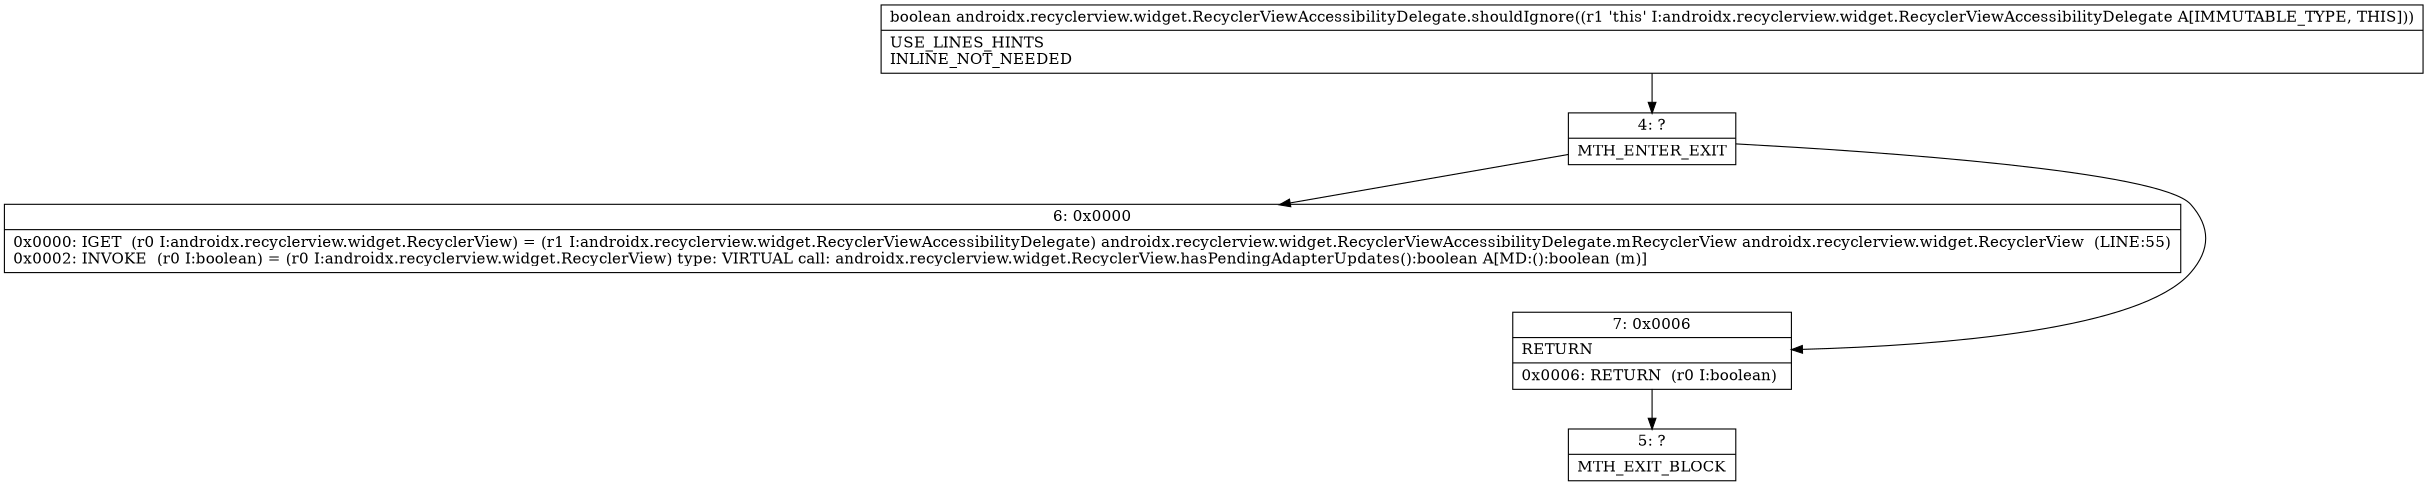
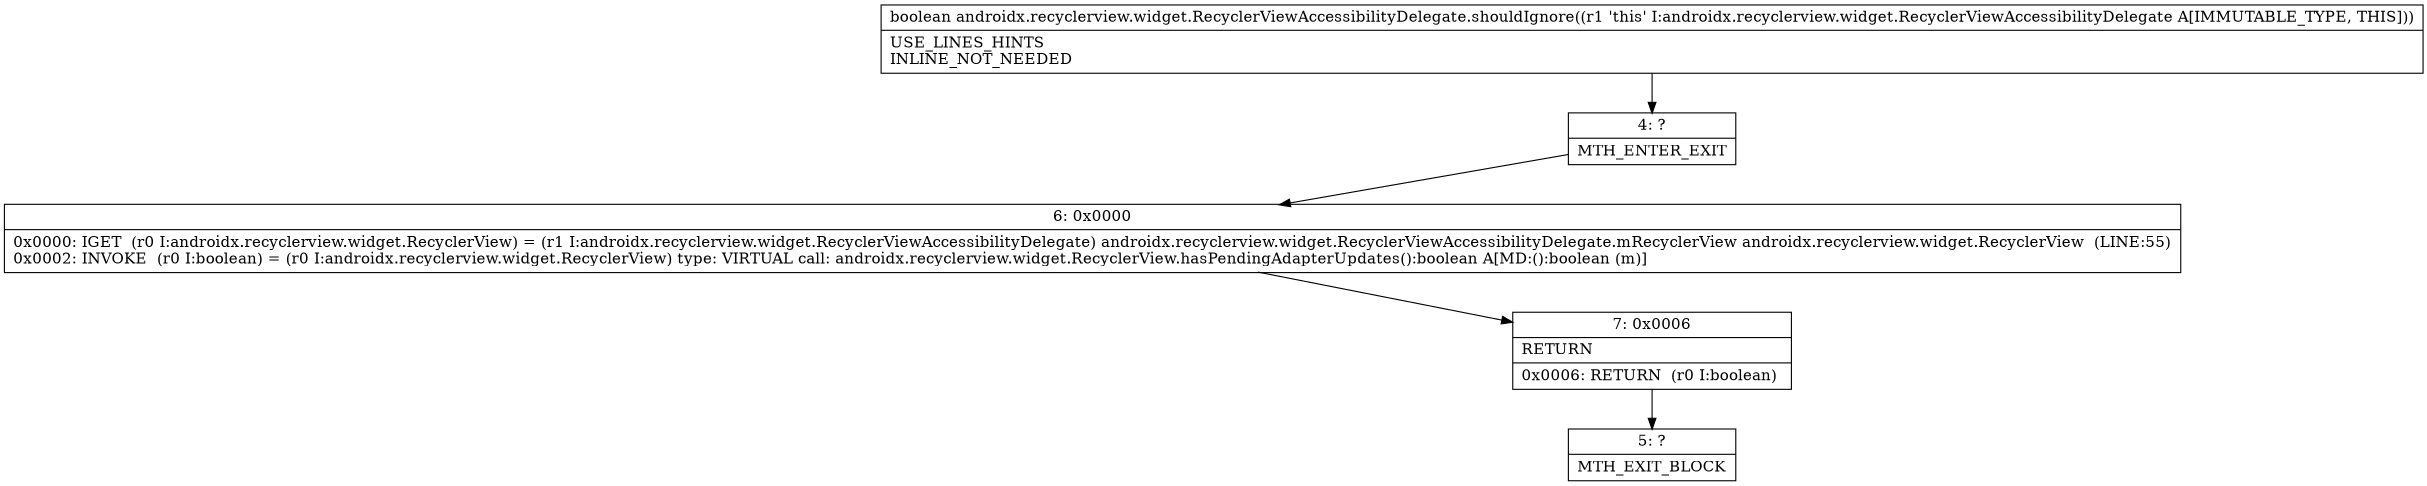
(2196, 211) -> (1380, 296)
